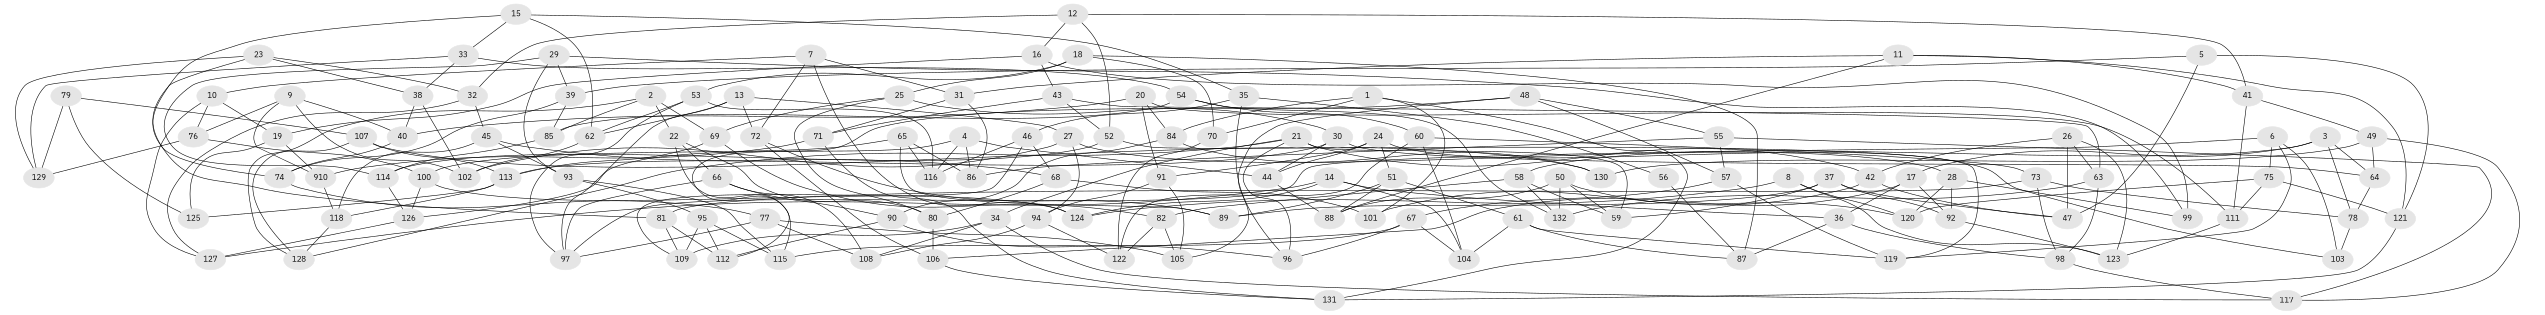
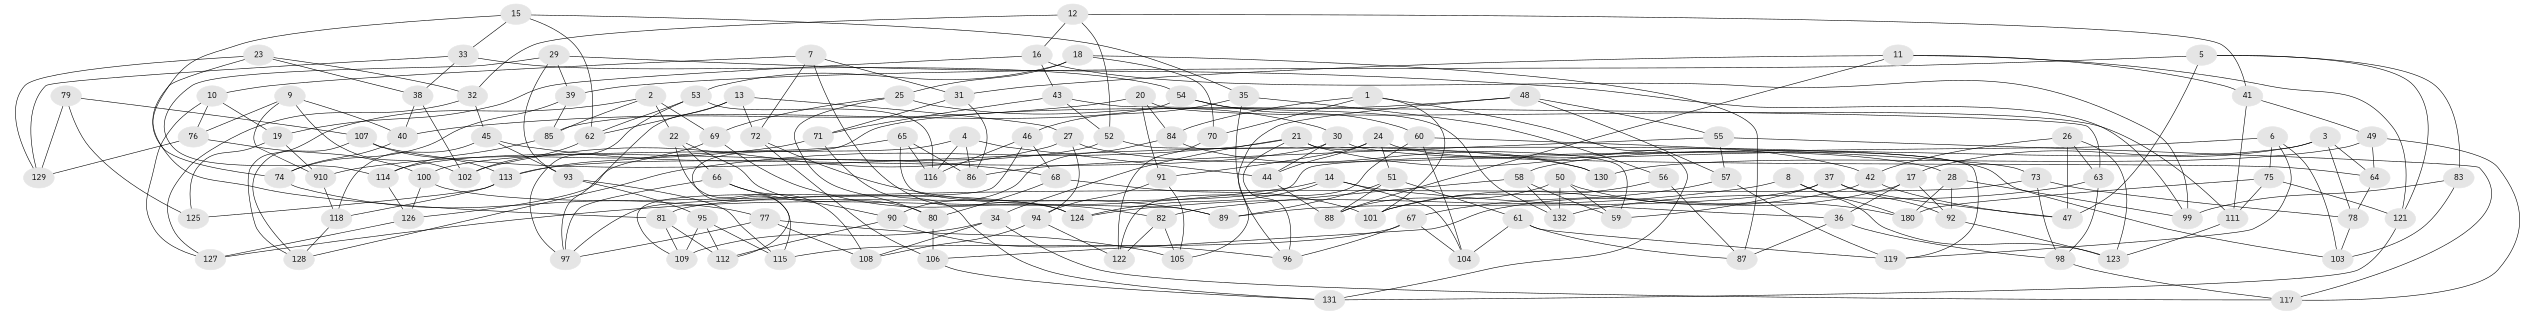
none -> (2459, 178)
none -> (1515, 194)
(1908, 219) -> (1908, 219)
